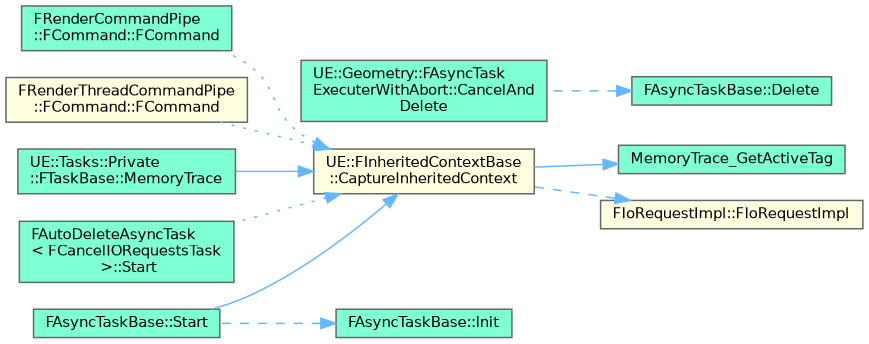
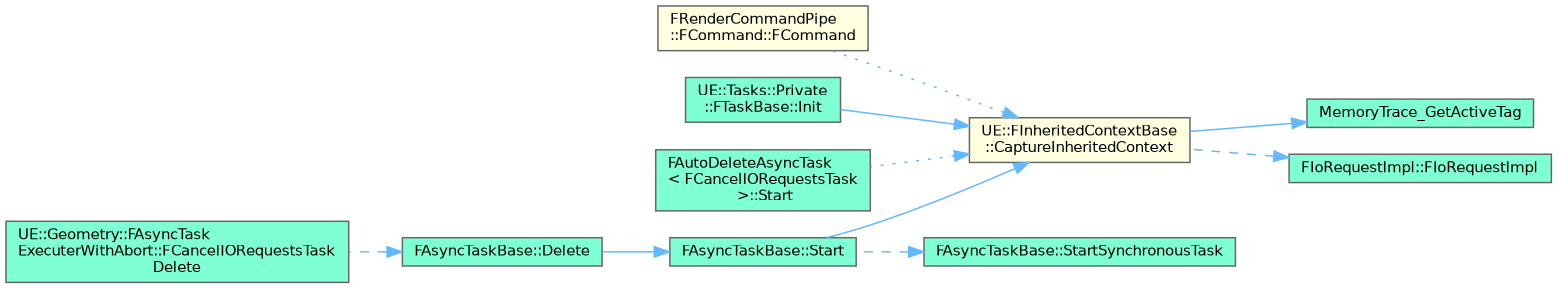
(127, 28) -> (763, 28)
(424, 91) -> (177, 252)
(127, 100) -> none
(127, 171) -> (763, 100)
(732, 215) -> (1420, 168)
none -> (628, 252)
(424, 323) -> (1080, 252)
